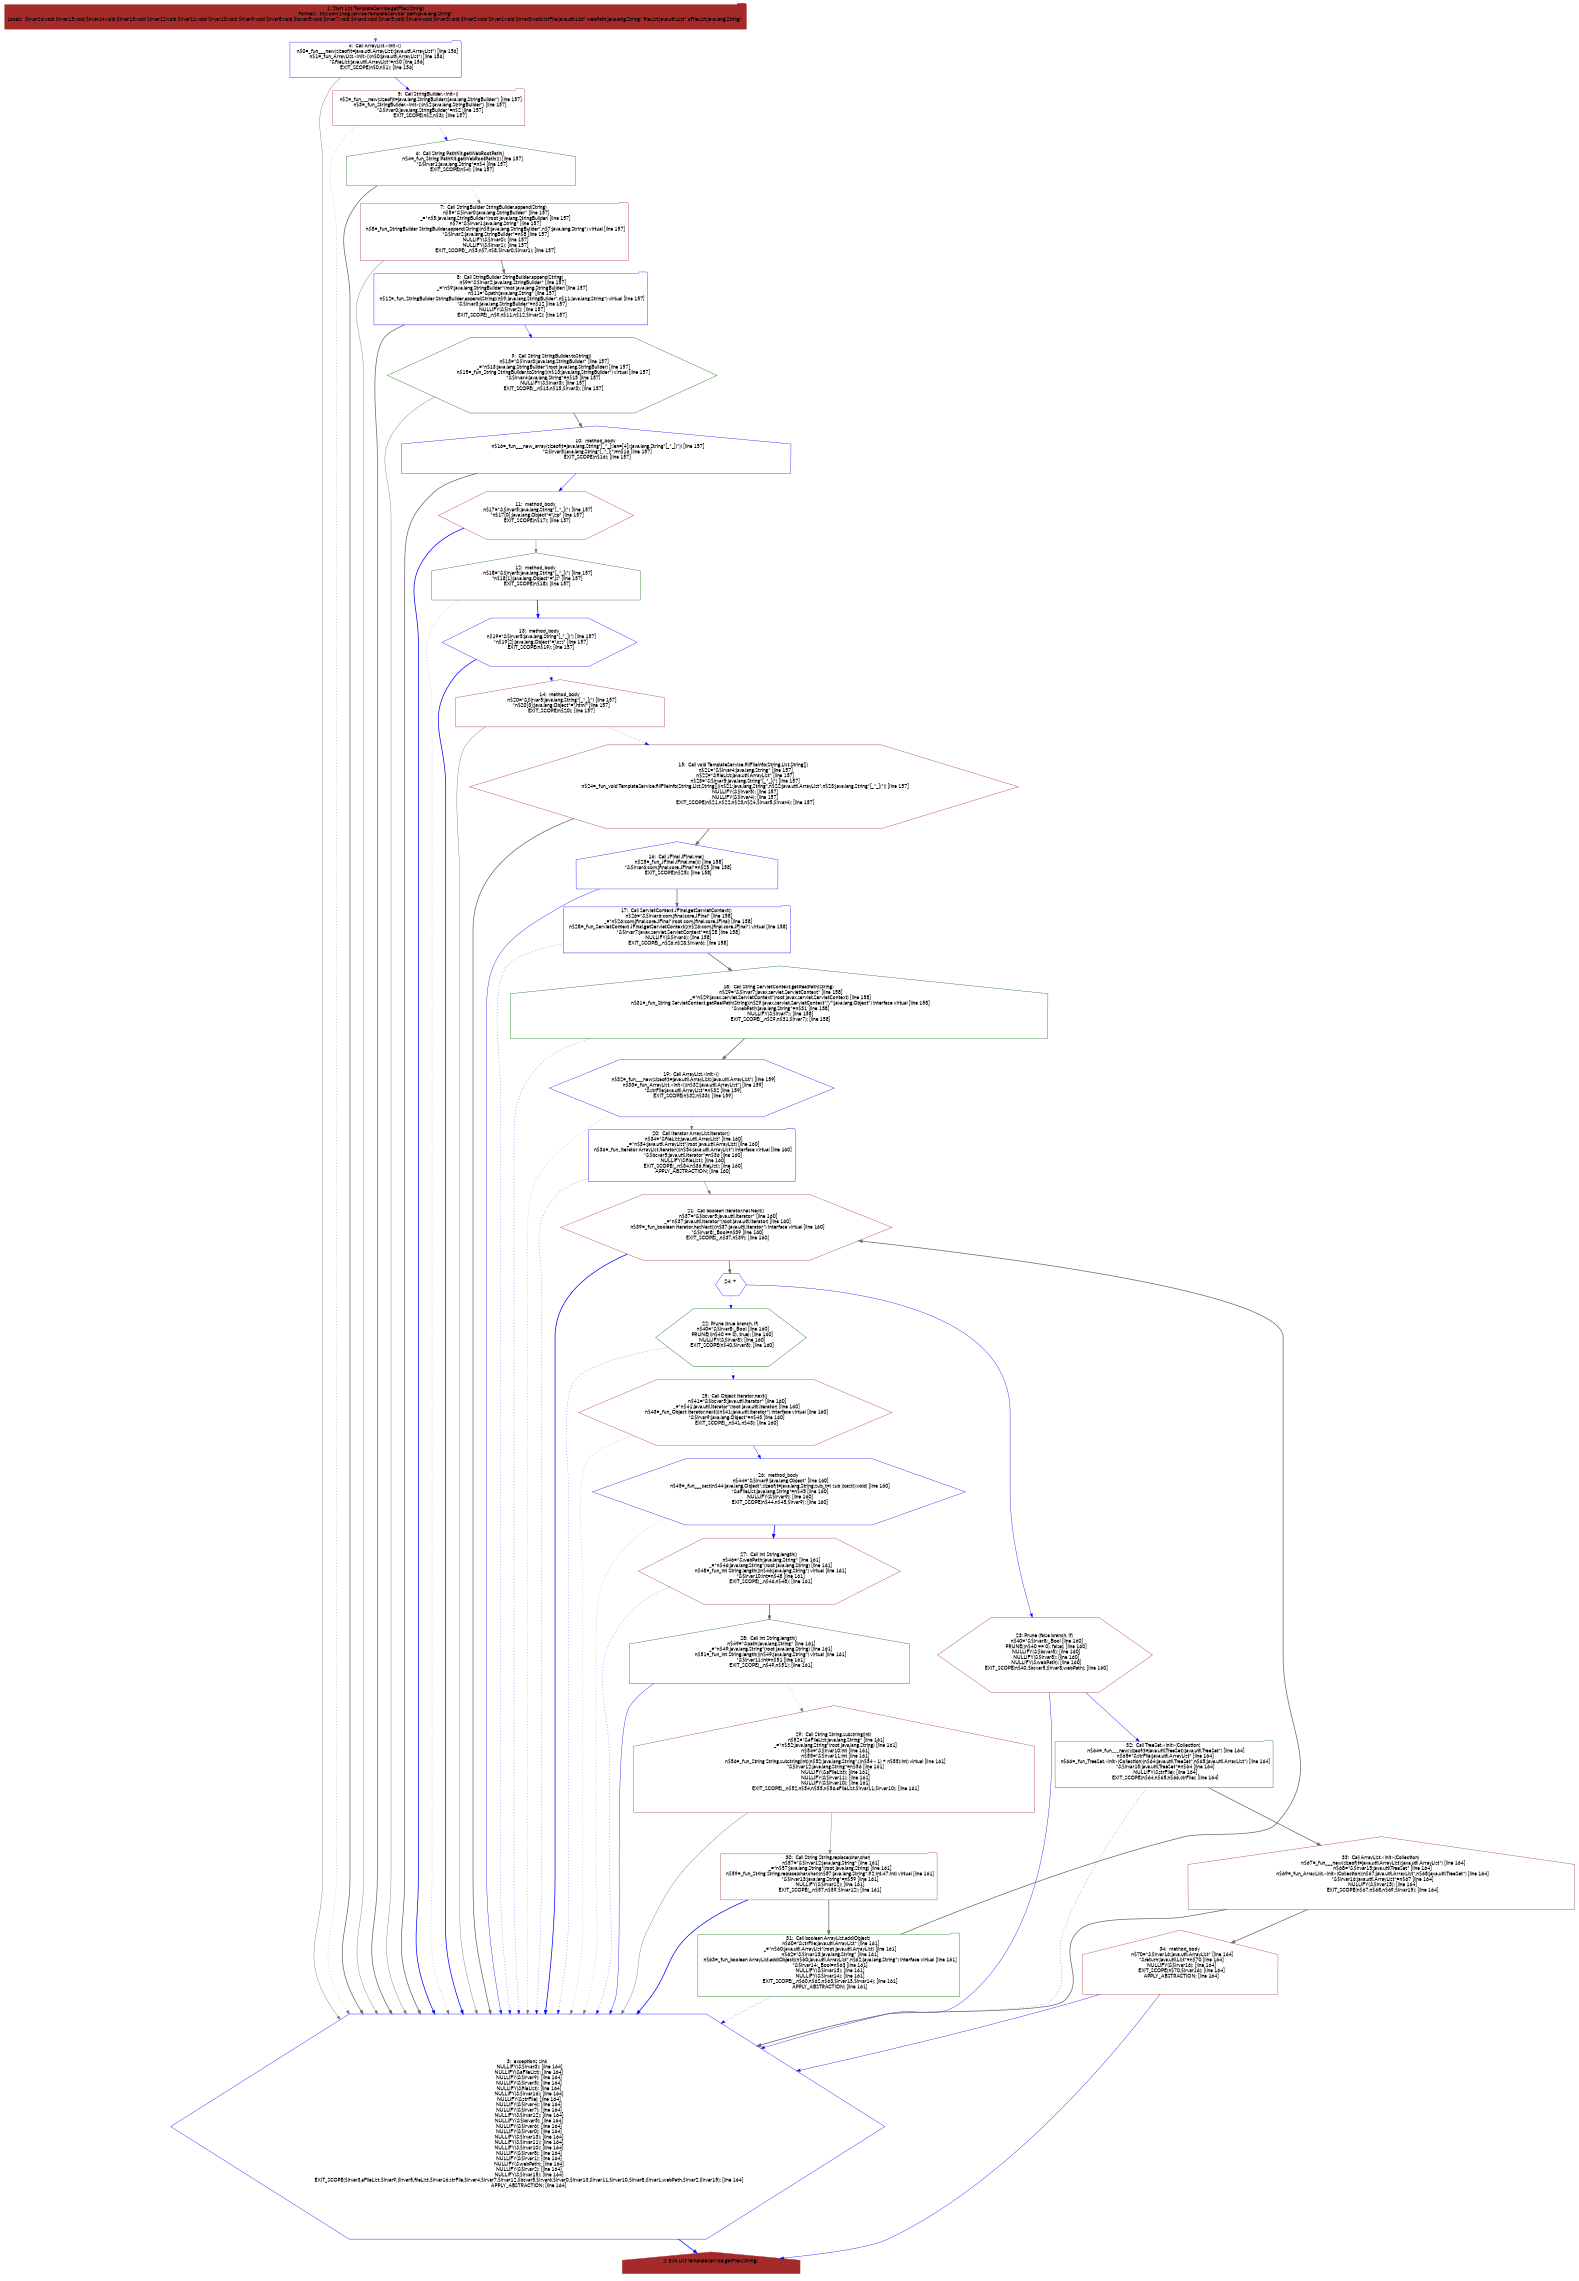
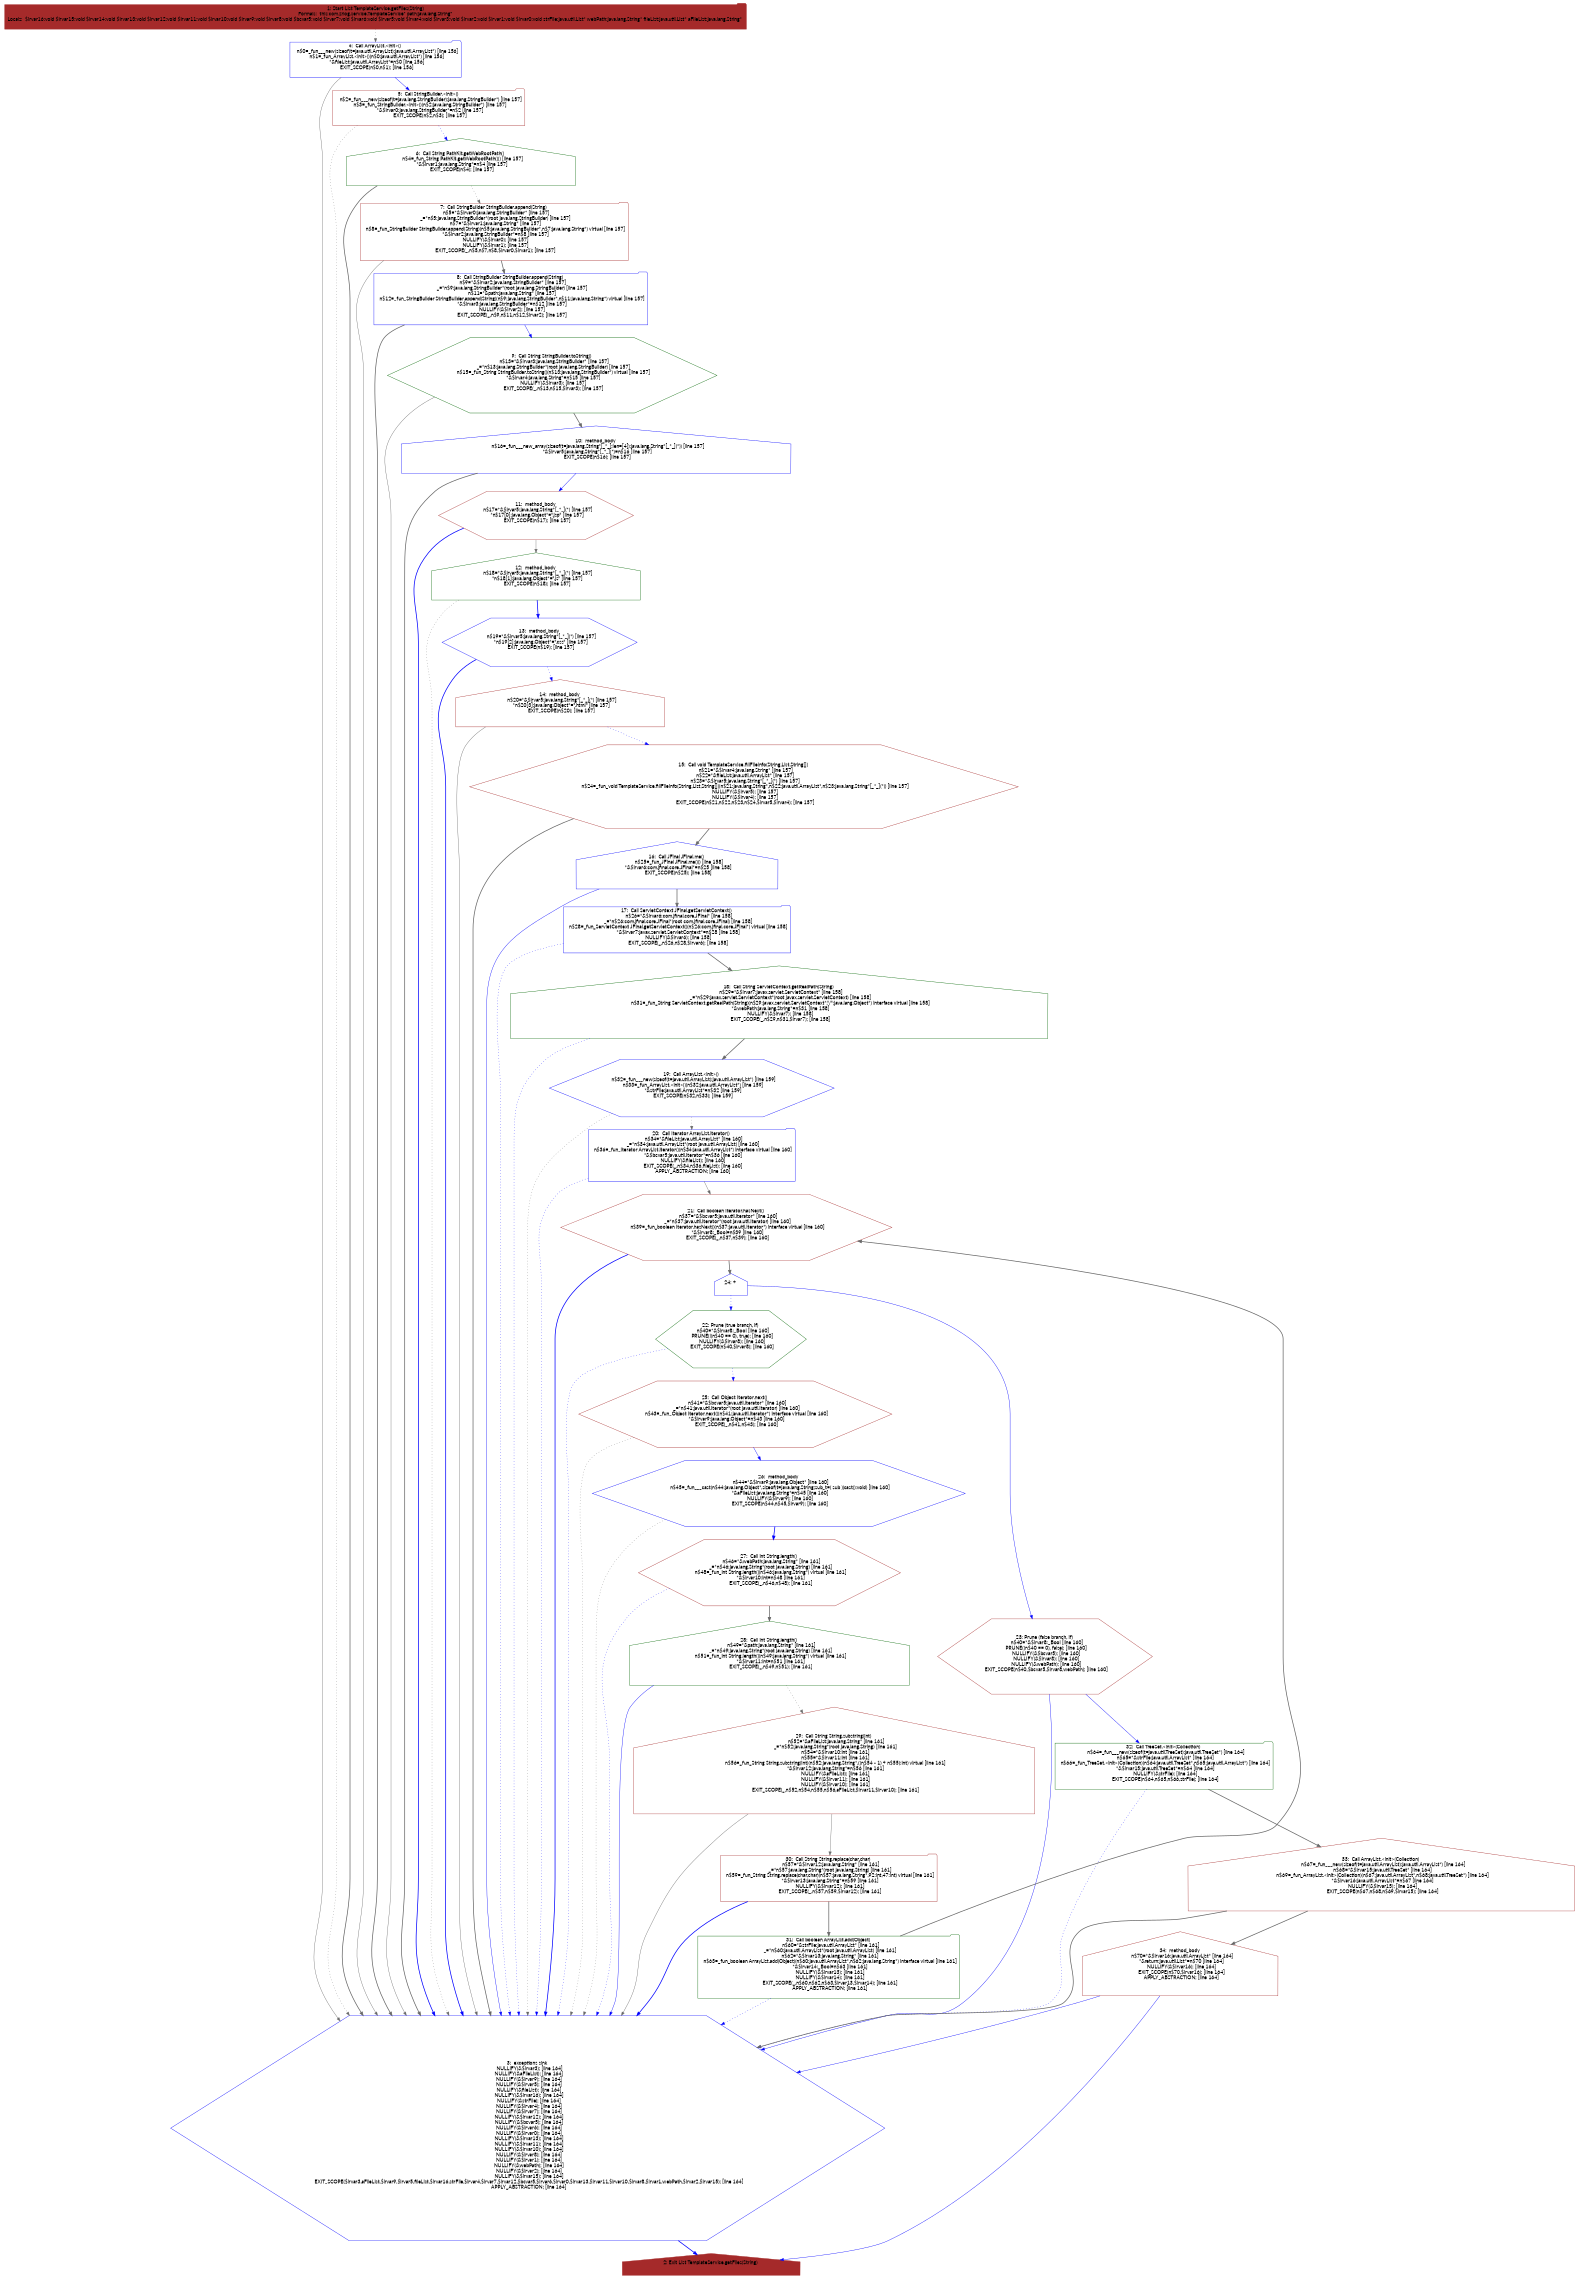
(731, 1285) -> (731, 1286)
